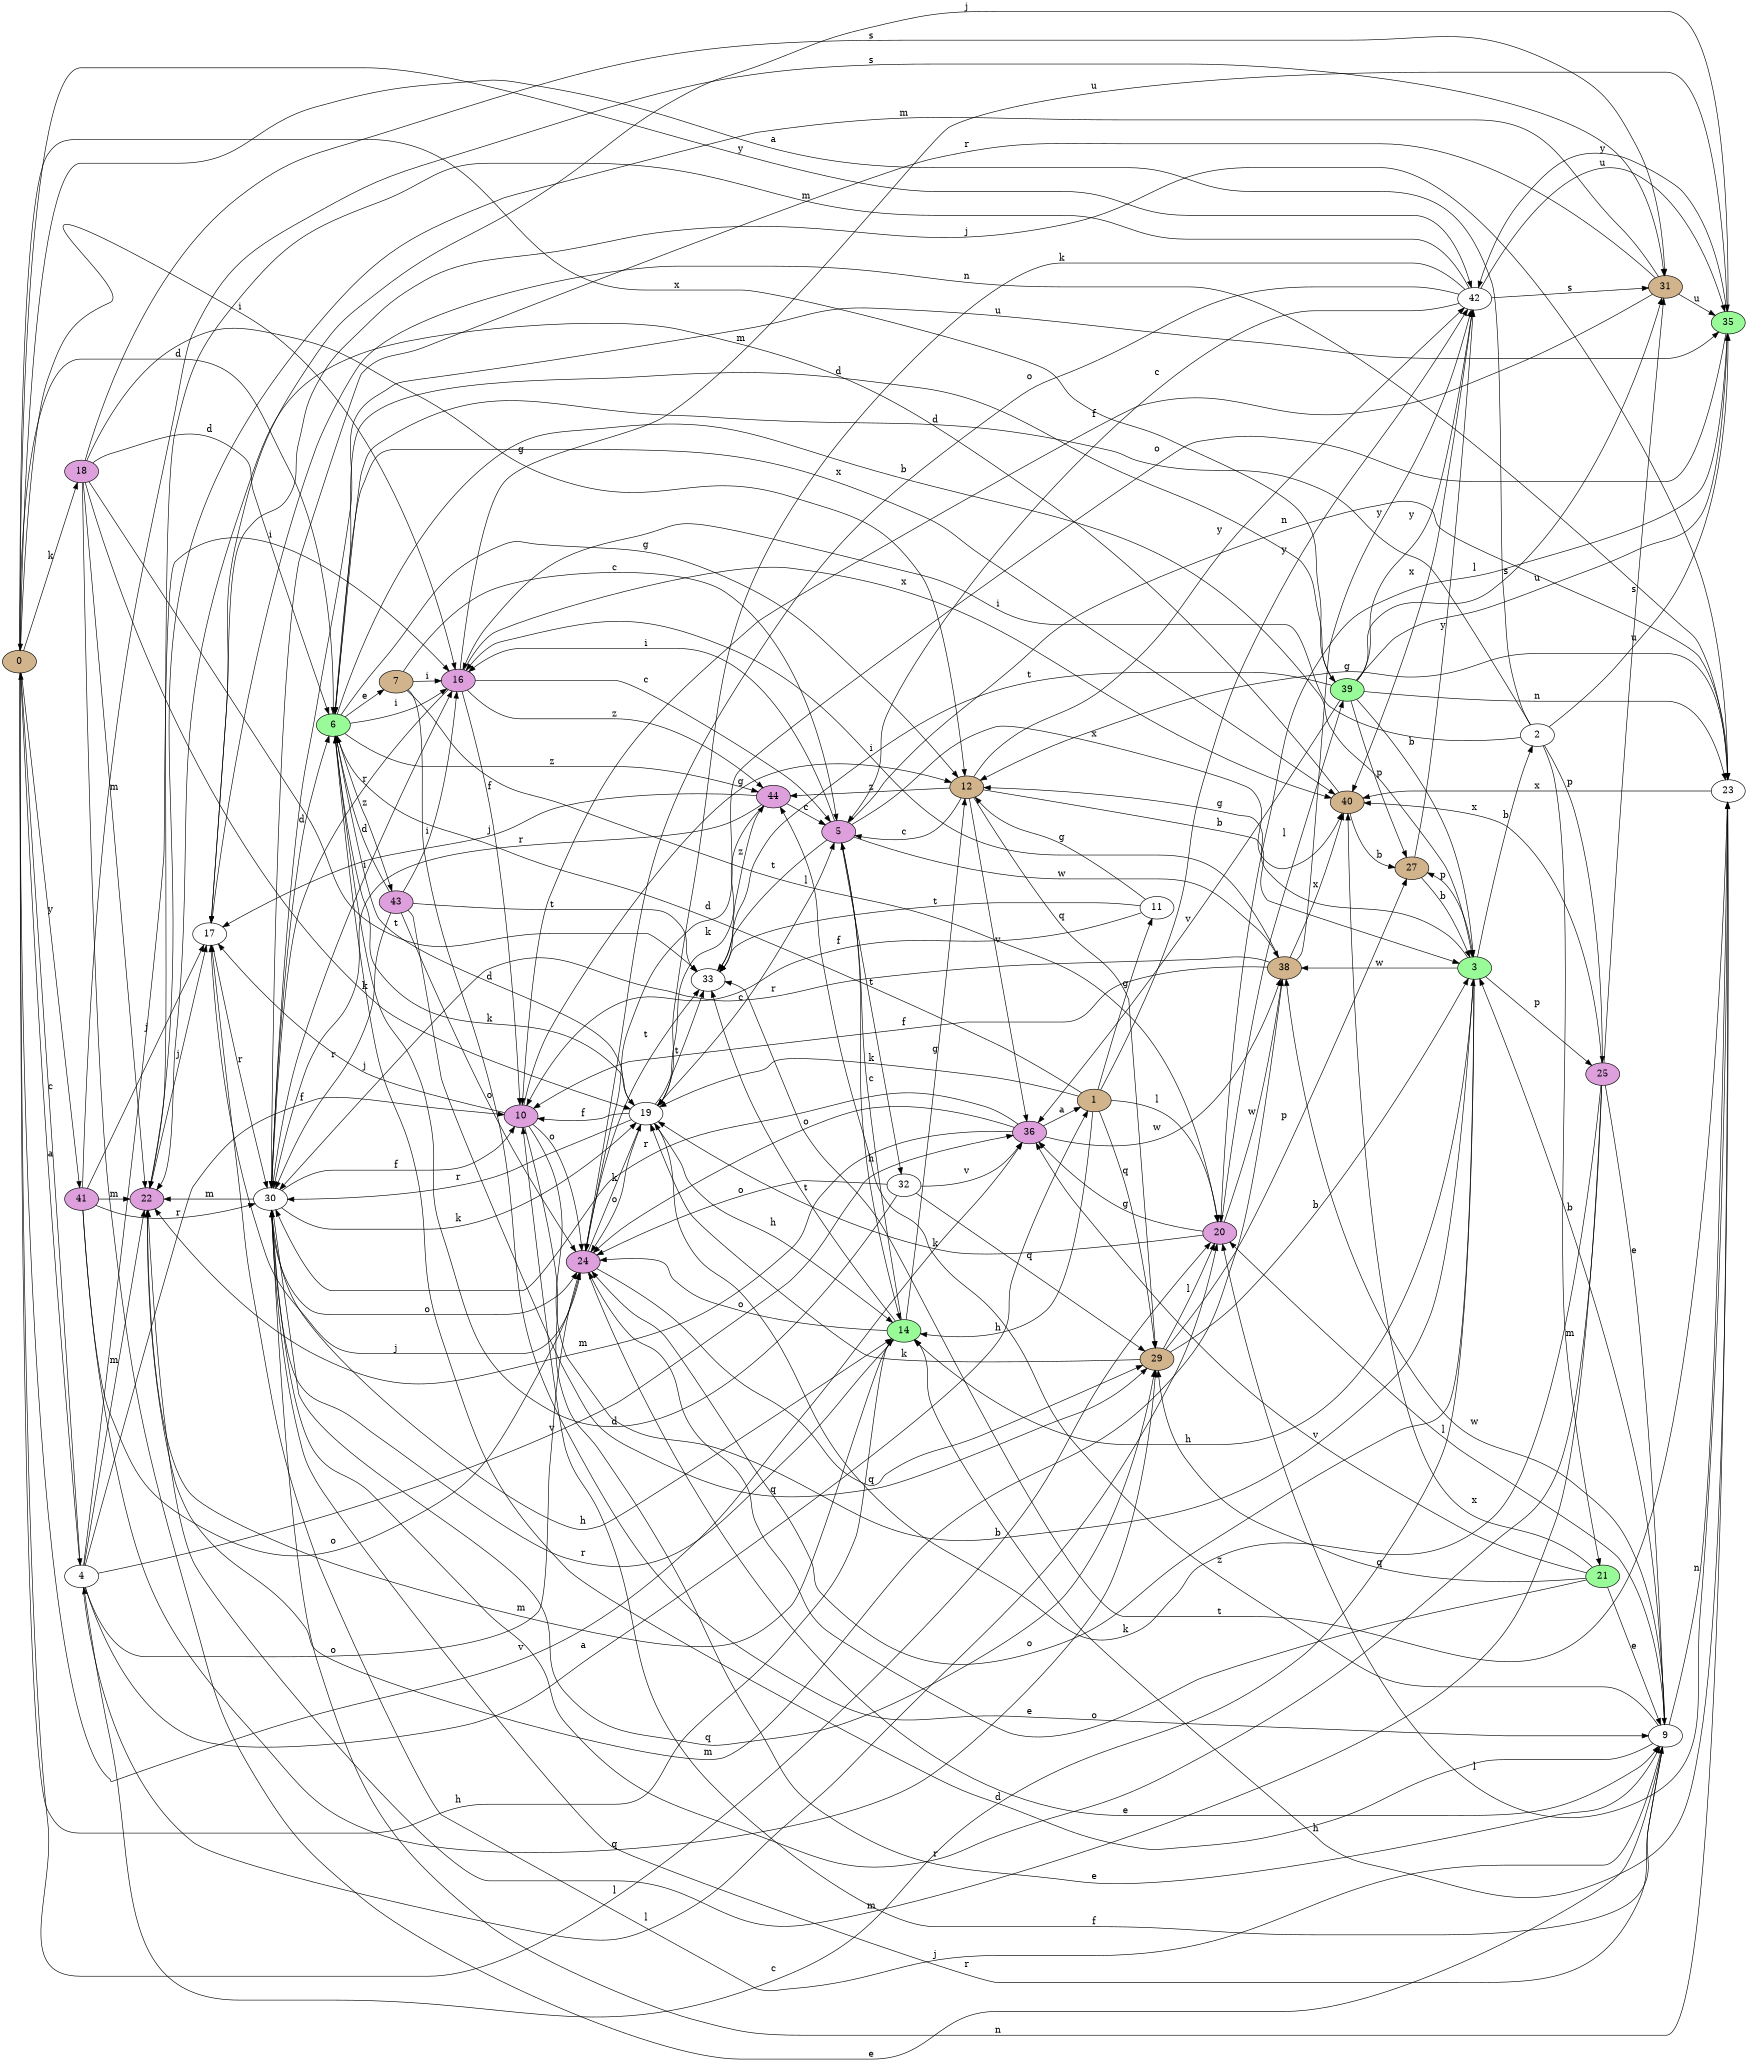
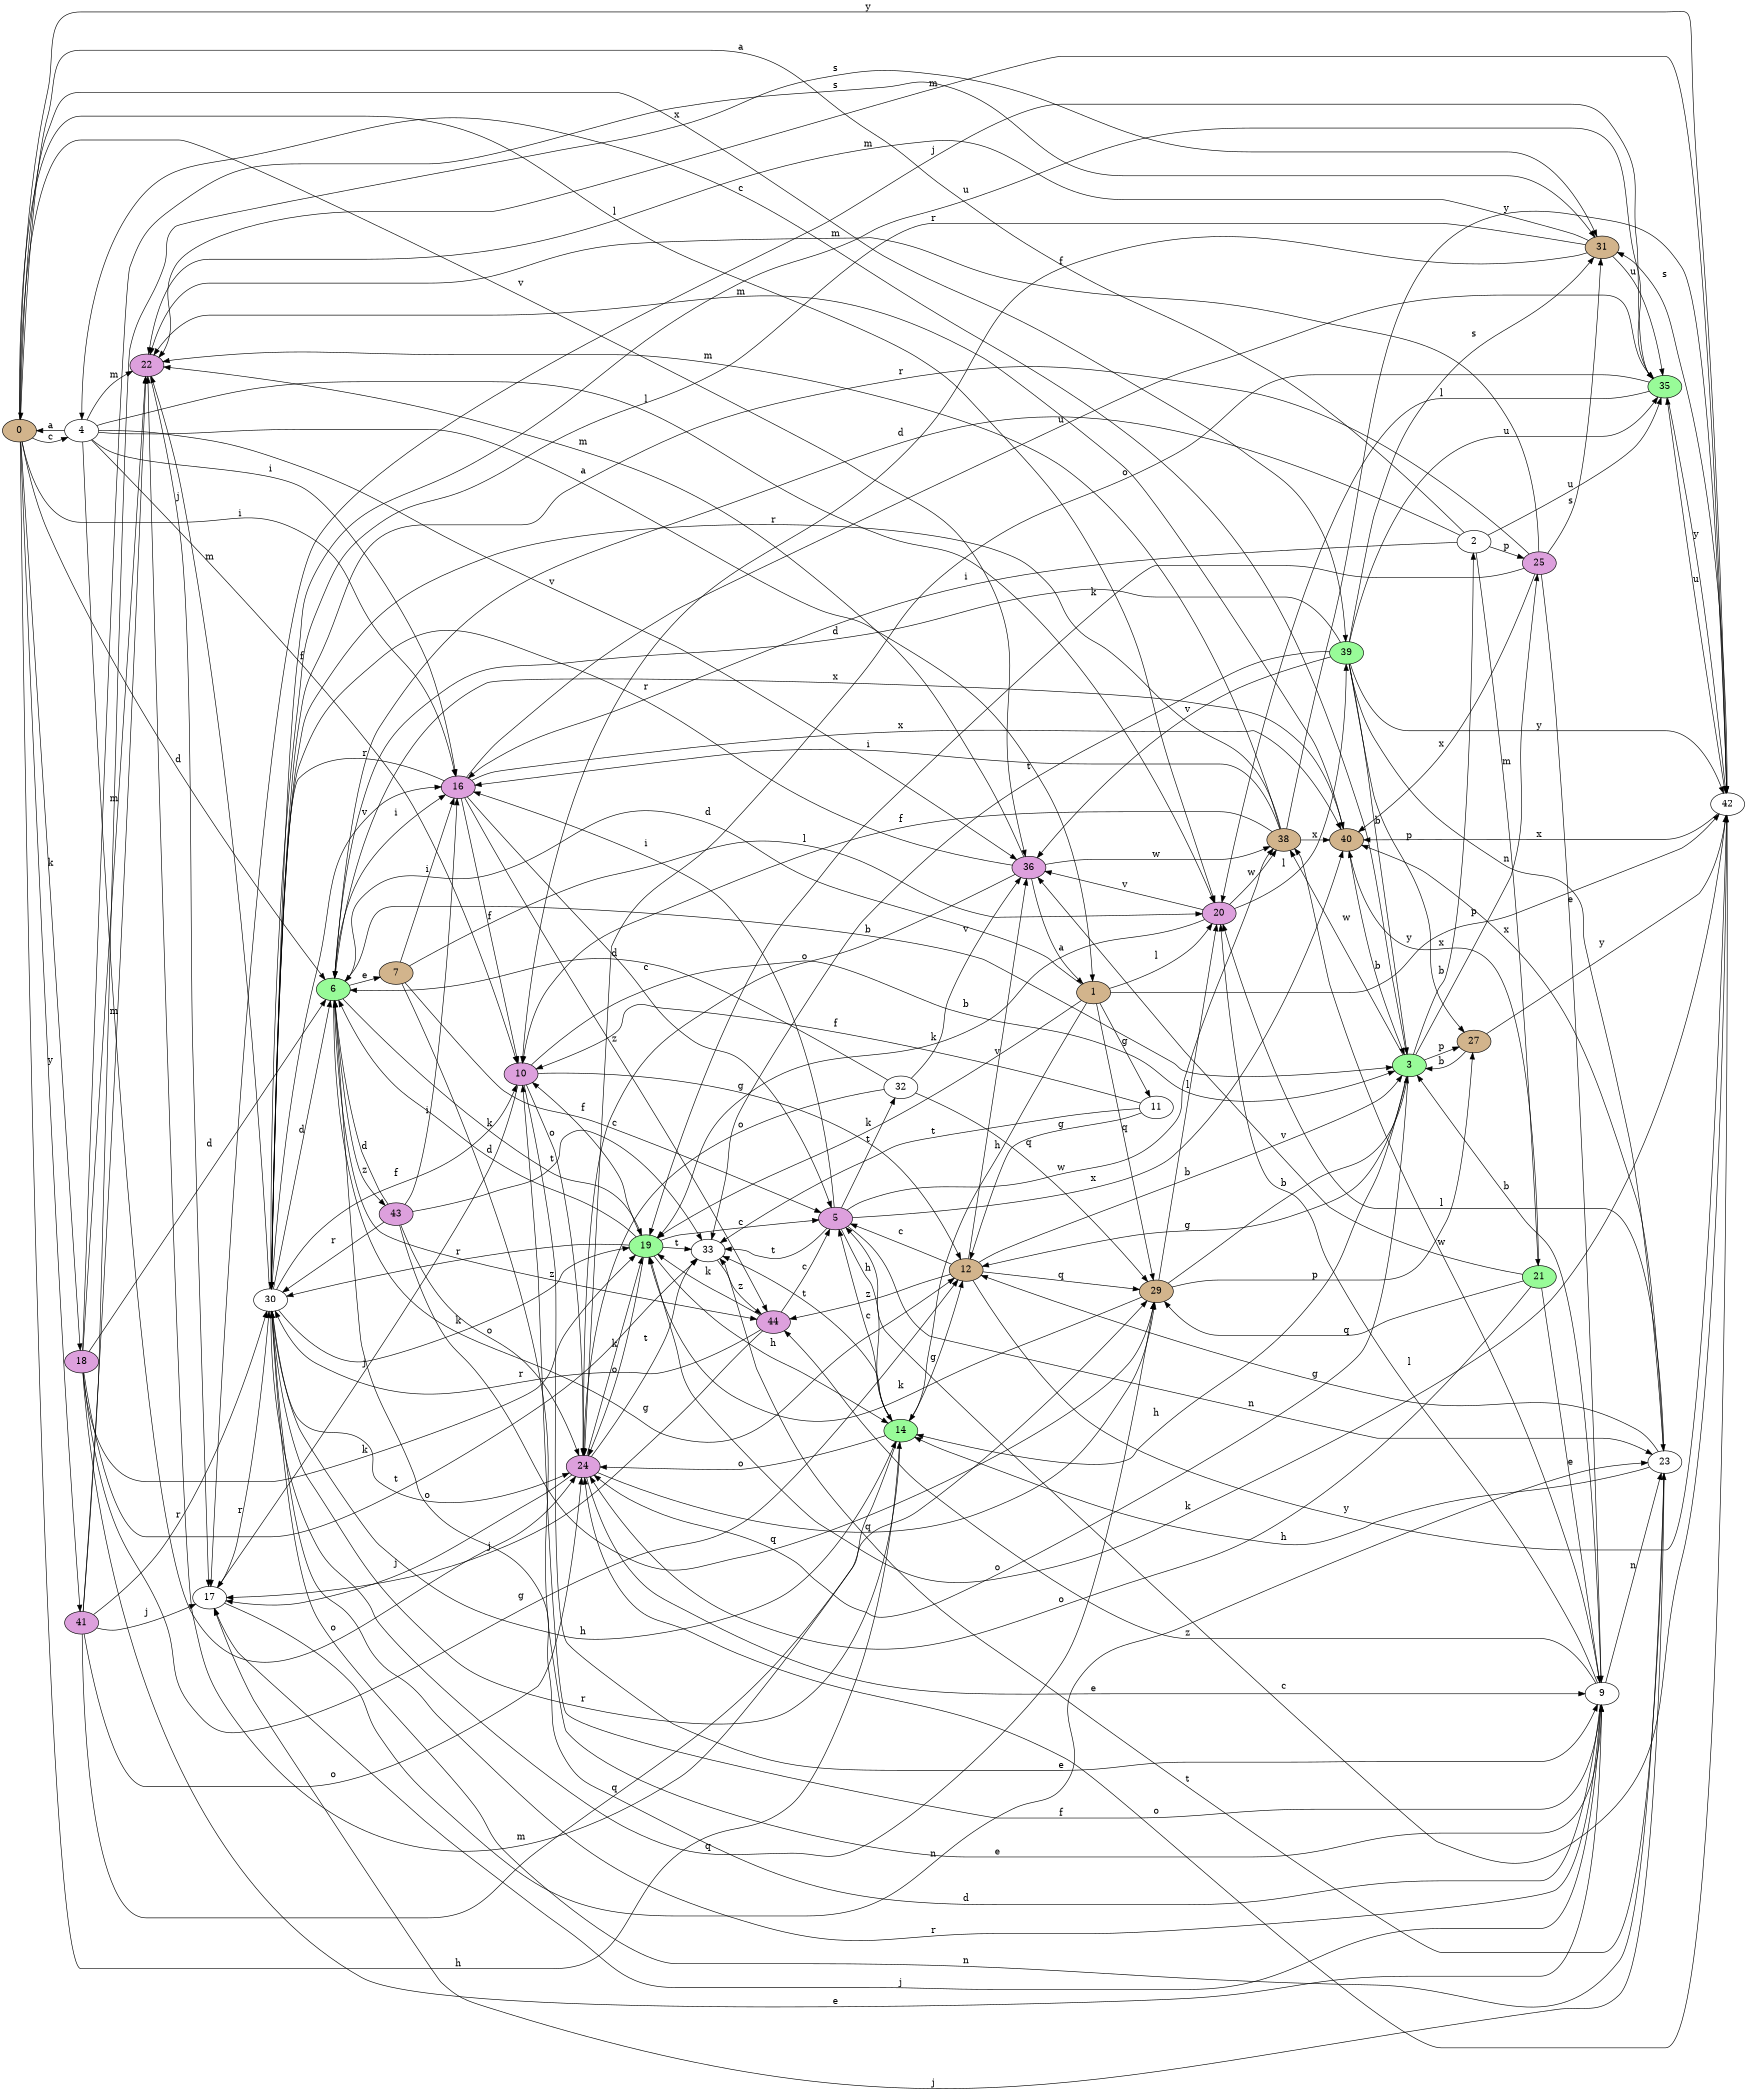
(1363, 845) -> (1370, 951)
(365, 865) -> (365, 813)
(646, 1114) -> (646, 1246)
(1126, 1204) -> (1125, 885)
